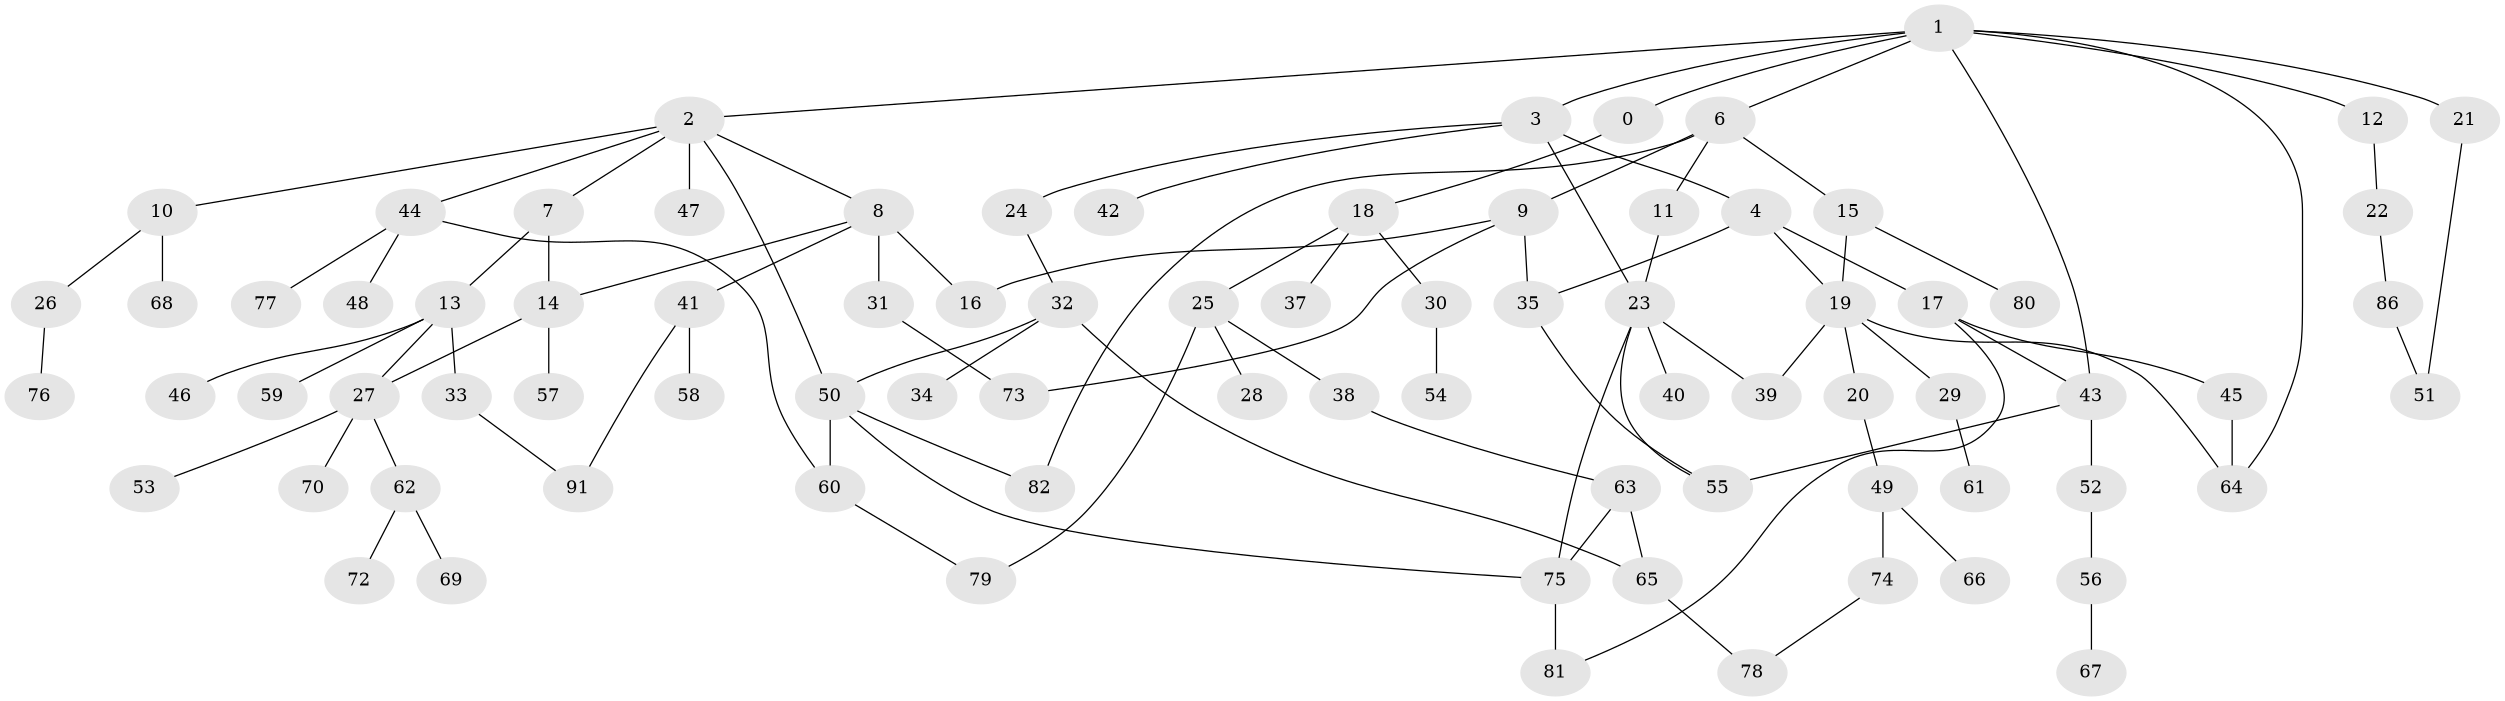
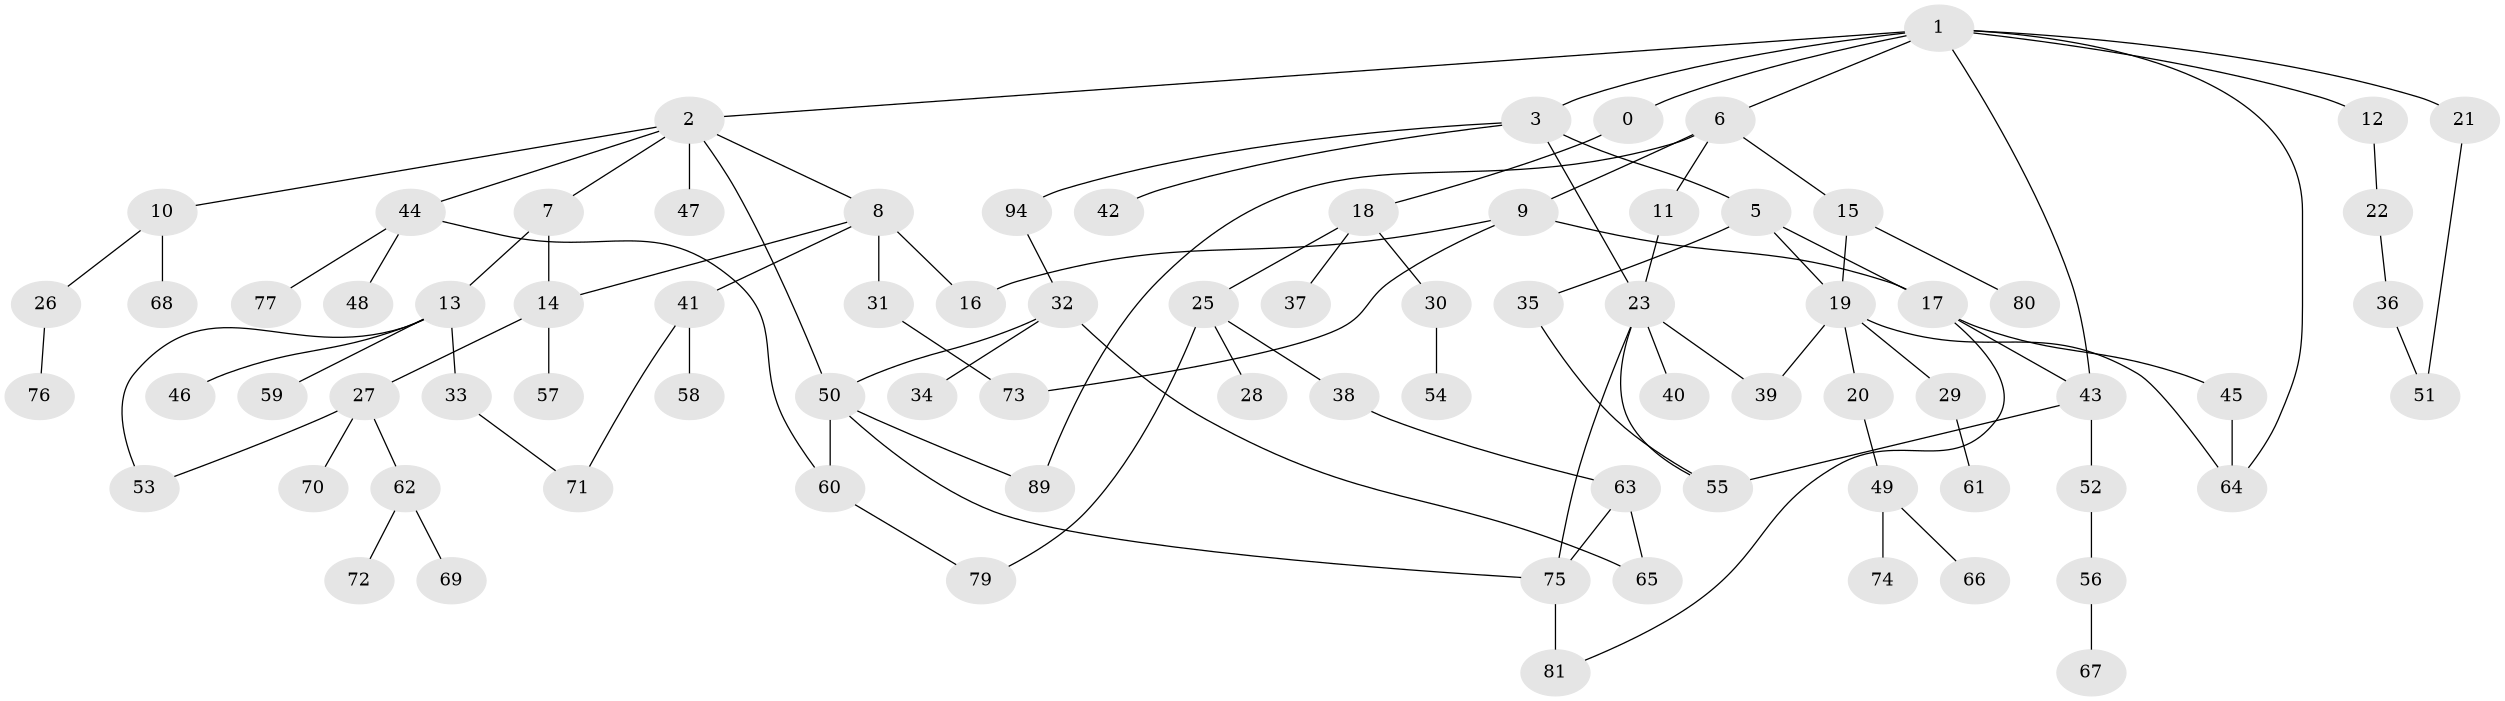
(1017, 212) -> (1017, 212)
(1756, 212) -> (1756, 212)
(1526, 259) -> (1732, 251)
(2388, 304) -> (2388, 304)
(407, 351) -> (225, 328)
(578, 489) -> (578, 489)
(1040, 489) -> (1040, 489)
(1752, 673) -> none
